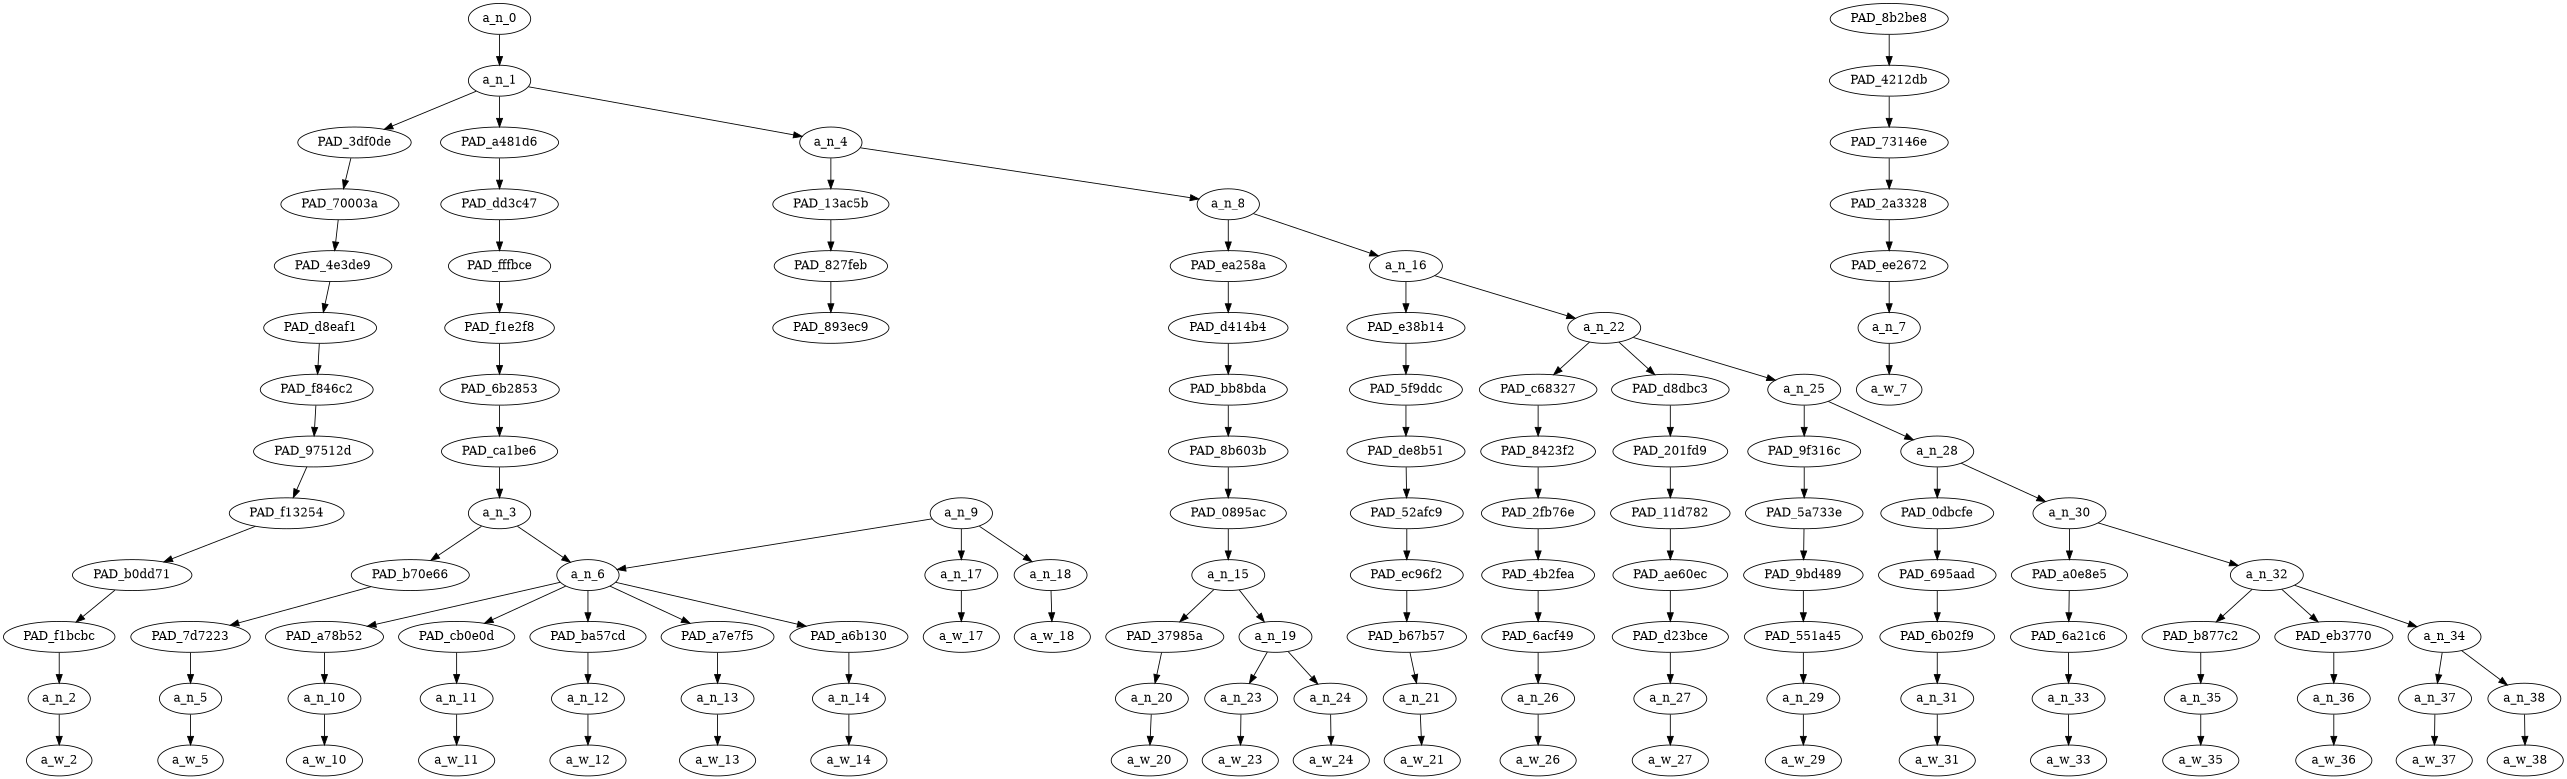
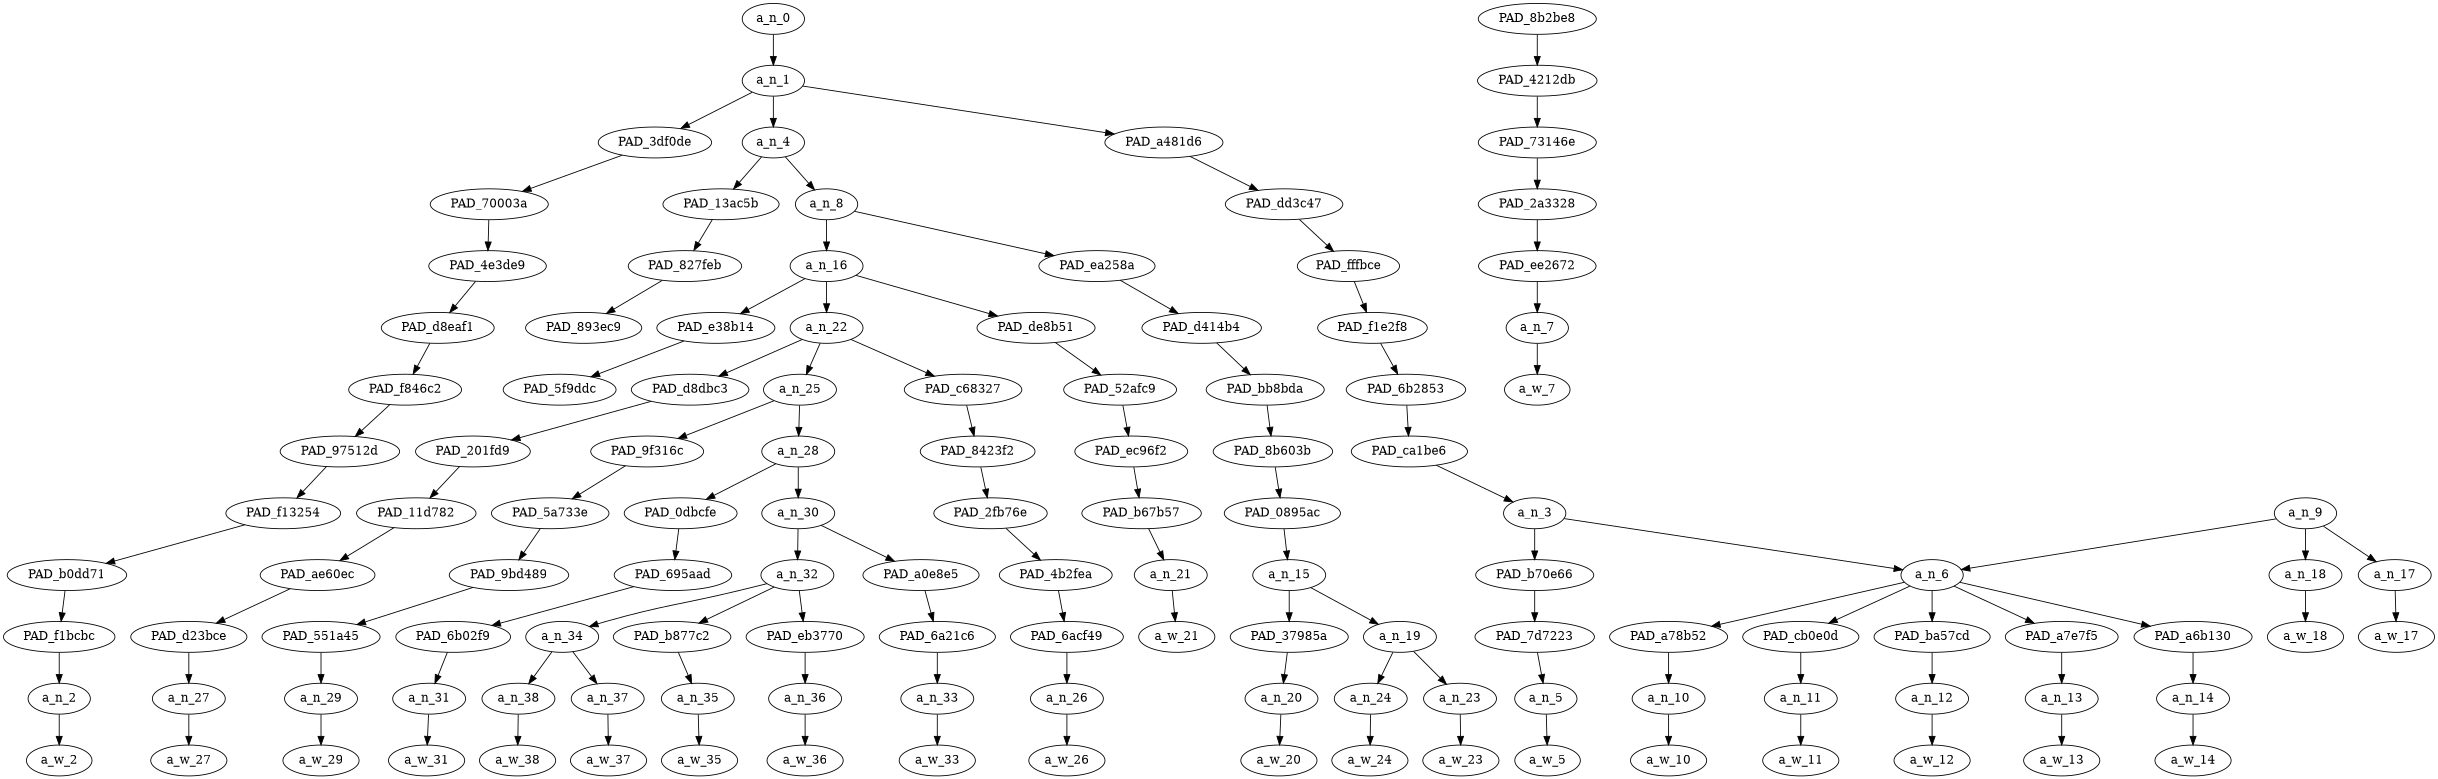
(1406, 416) -> (922, 294)
